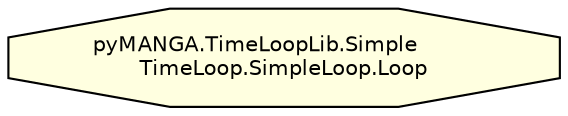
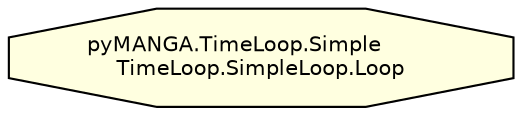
(284, 58) -> (261, 58)
